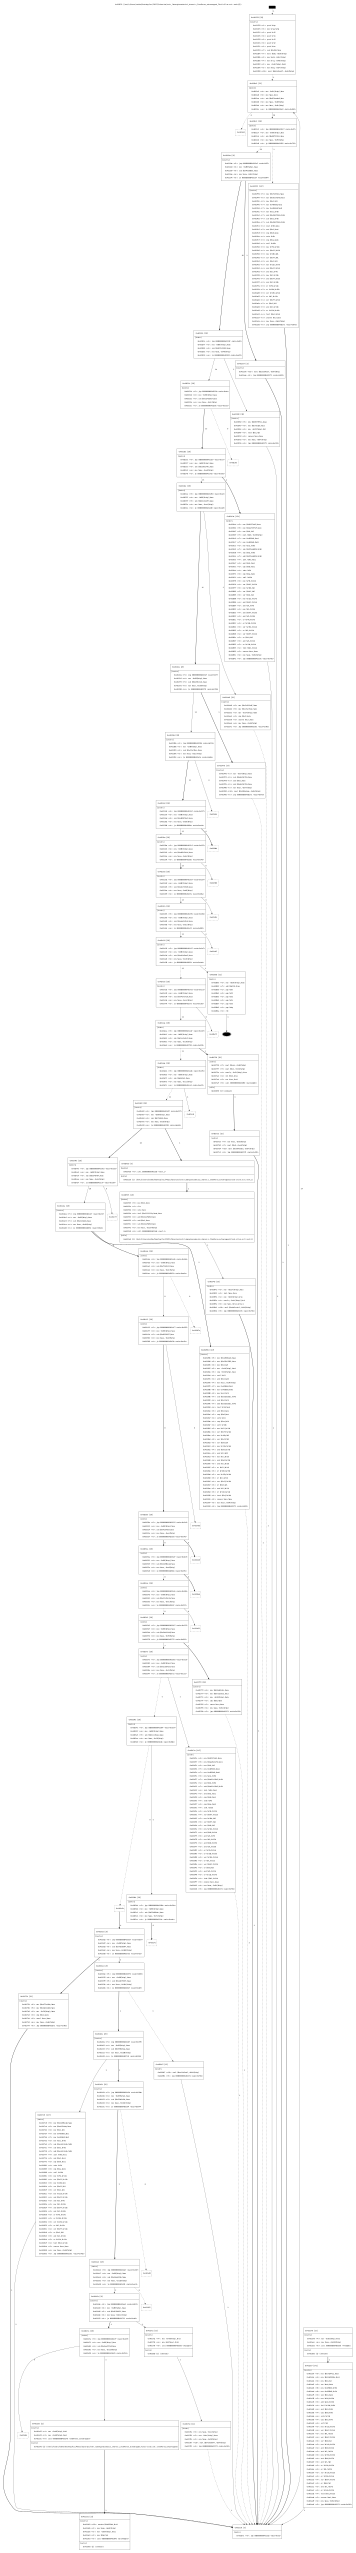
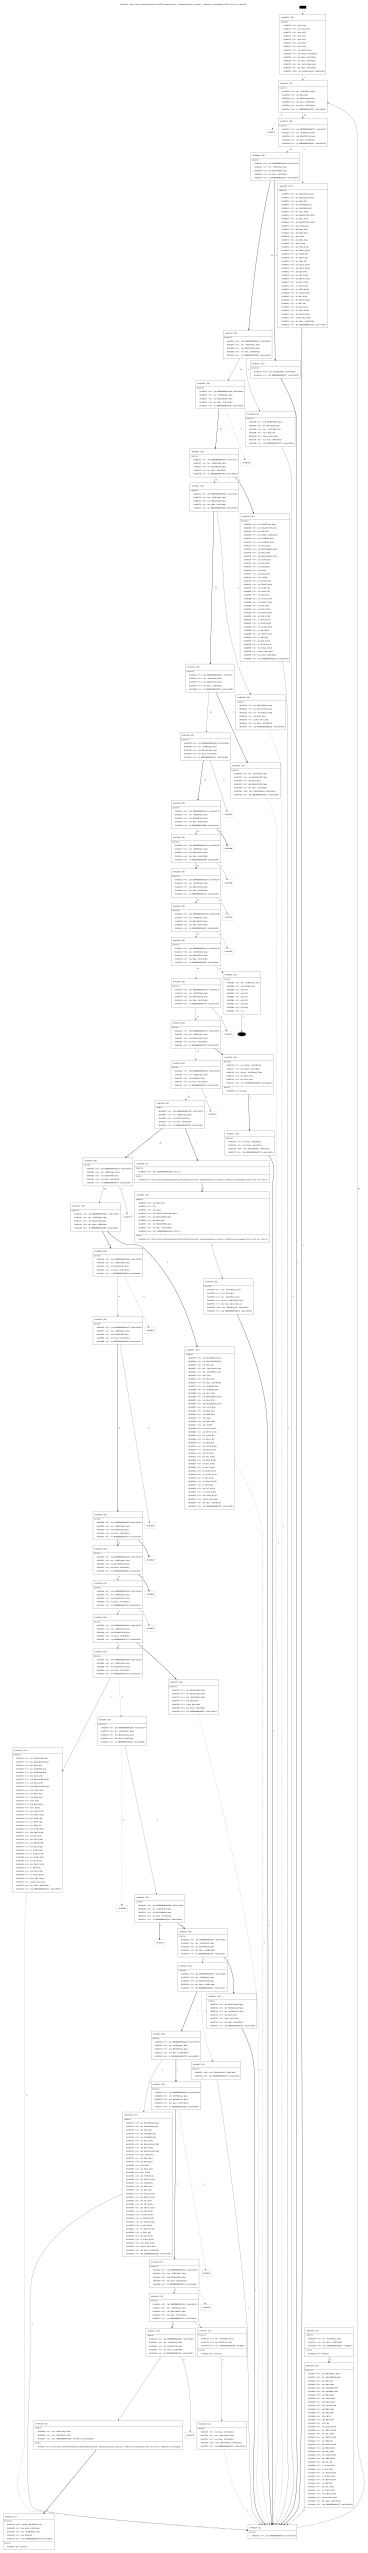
(119, 1920) -> (181, 1925)
